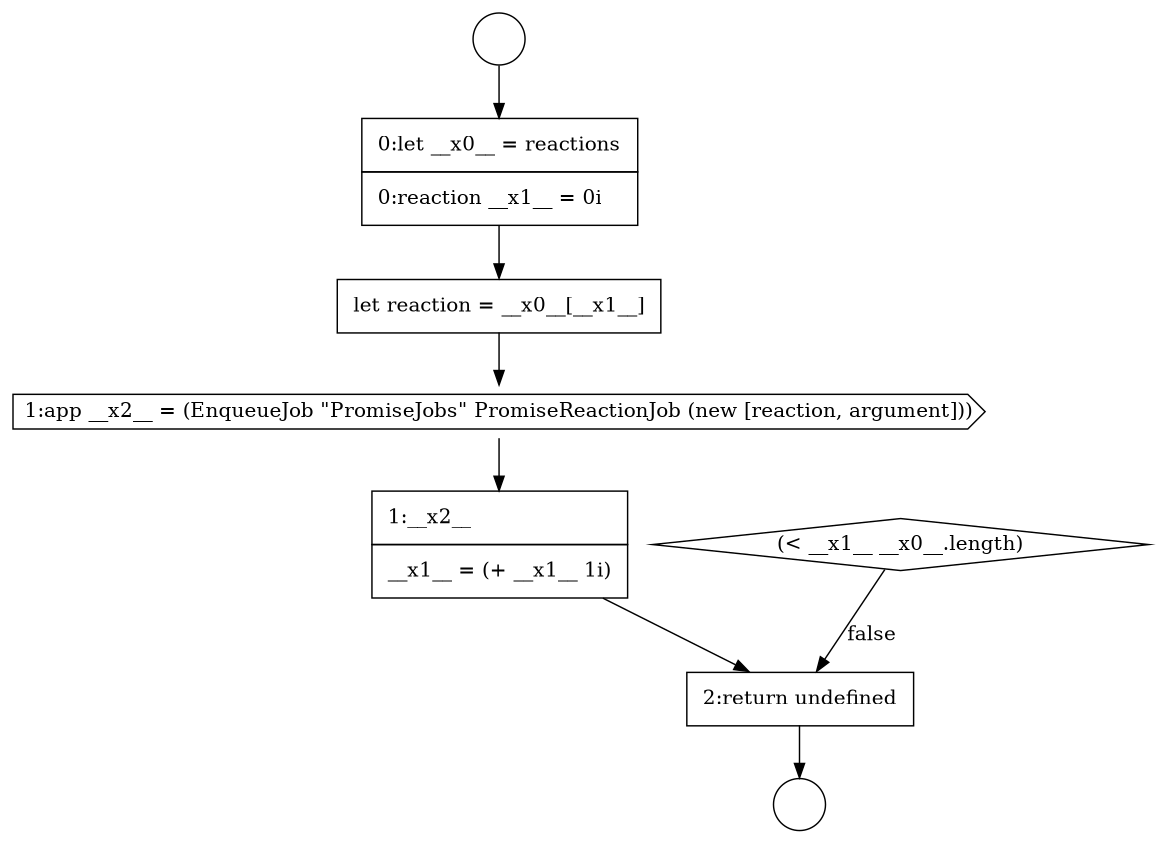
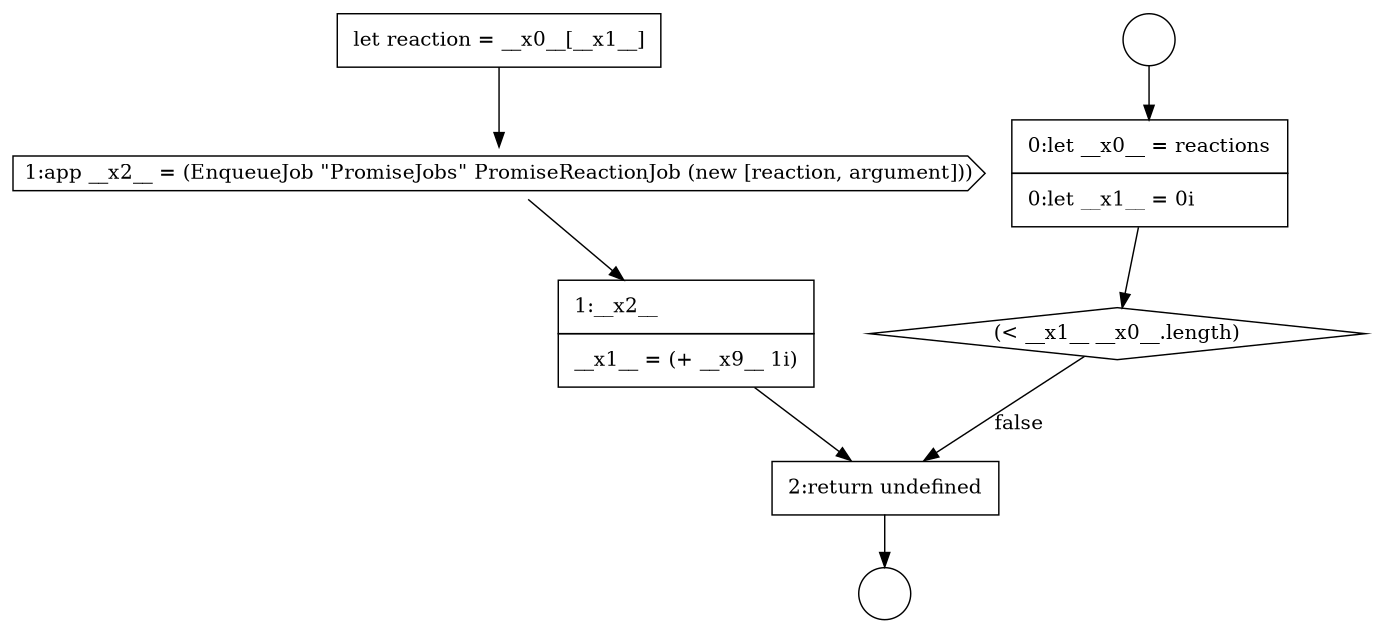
(490, 198) -> (1112, 199)
(499, 245) -> (1132, 260)
(500, 571) -> (686, 360)
